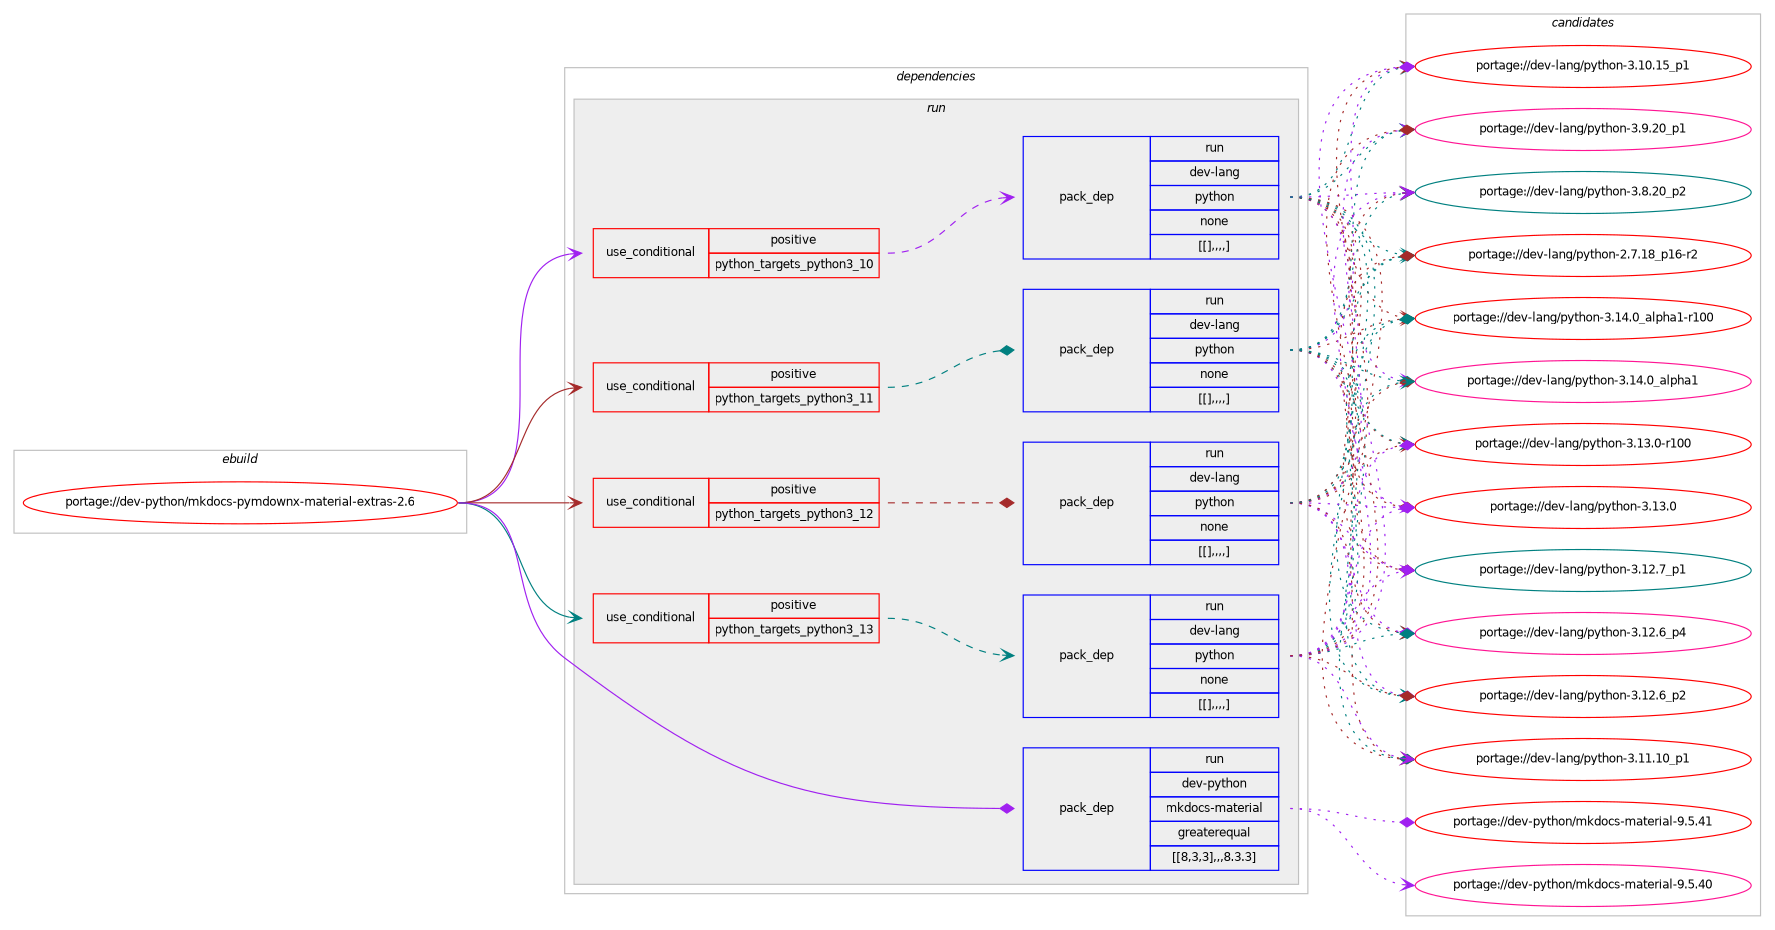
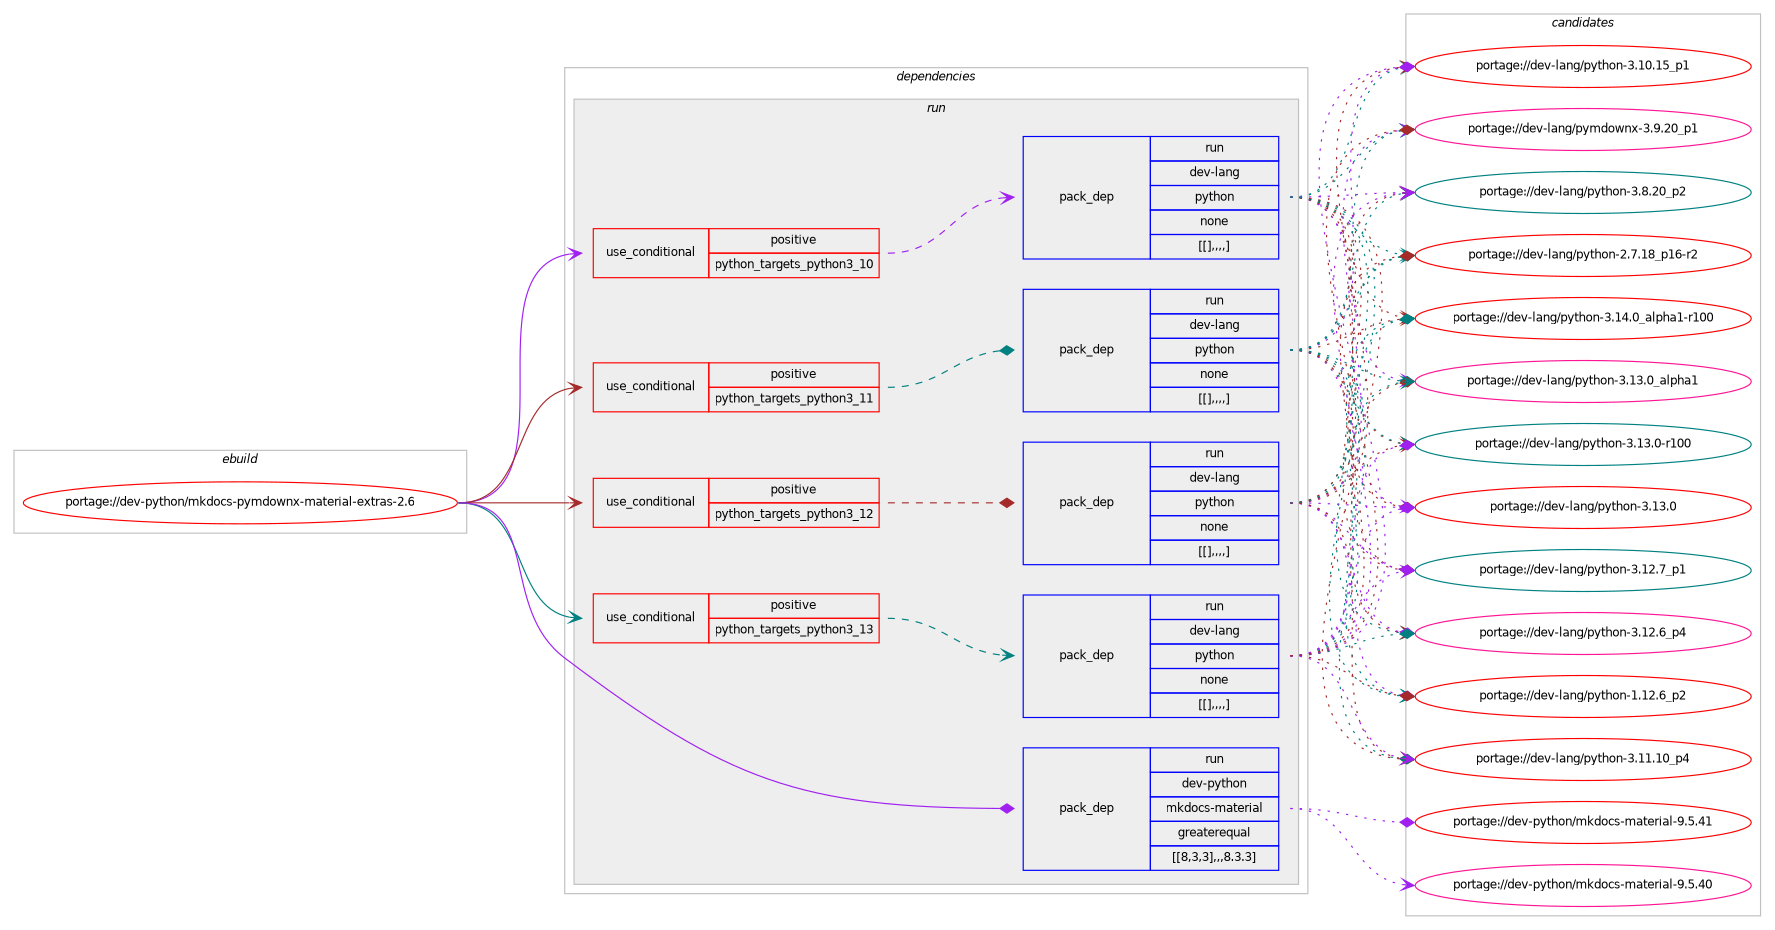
(1583, 130) -> (1583, 130)
(1583, 382) -> (1583, 382)
(1583, 444) -> (1583, 444)
(1583, 696) -> (1583, 696)
(1583, 760) -> (1583, 760)
